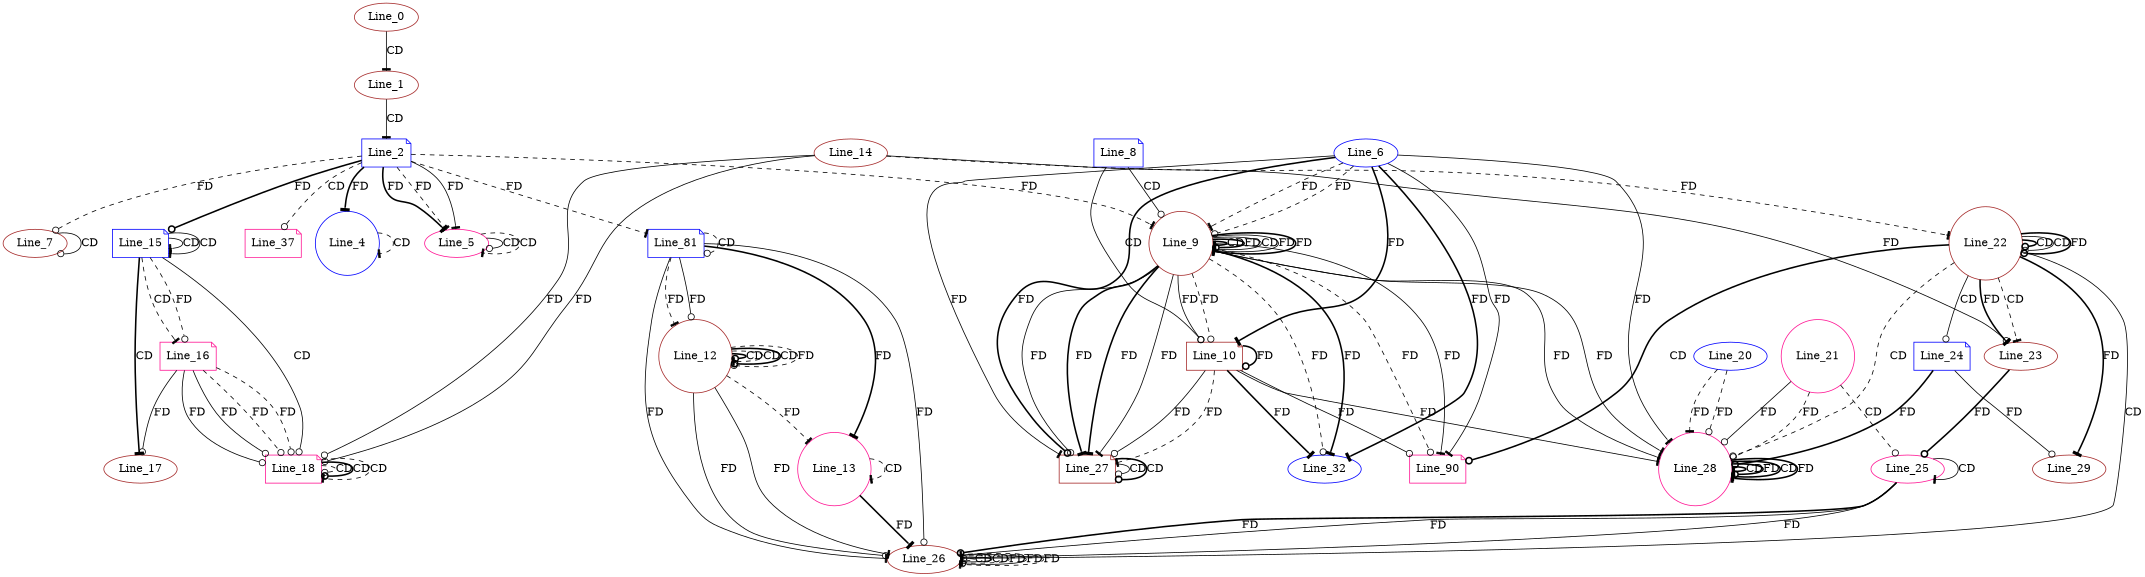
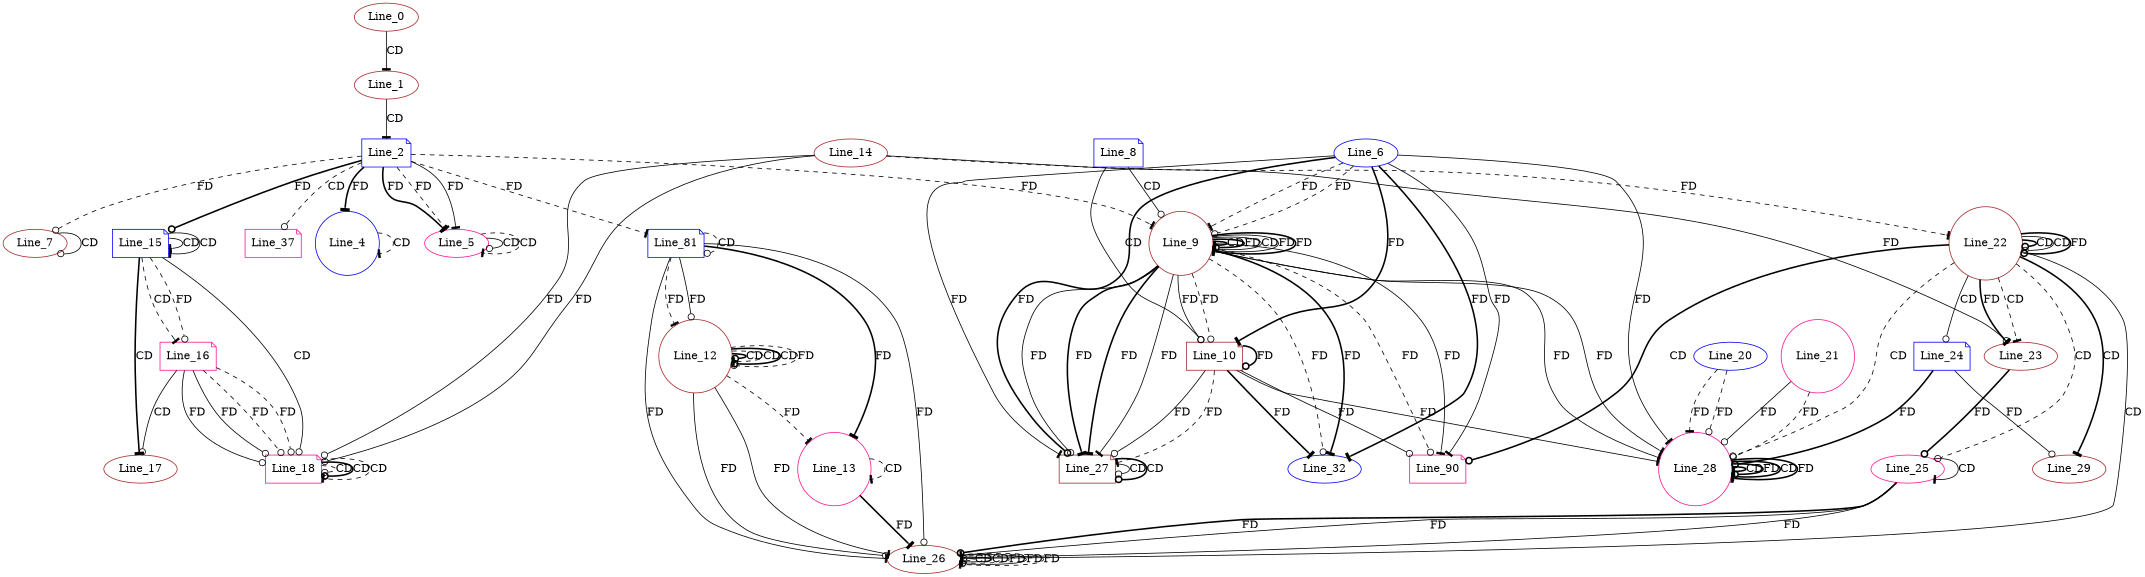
(2111, 356) -> (2111, 356)
(162, 413) -> (162, 413)
(1867, 418) -> (2067, 388)
